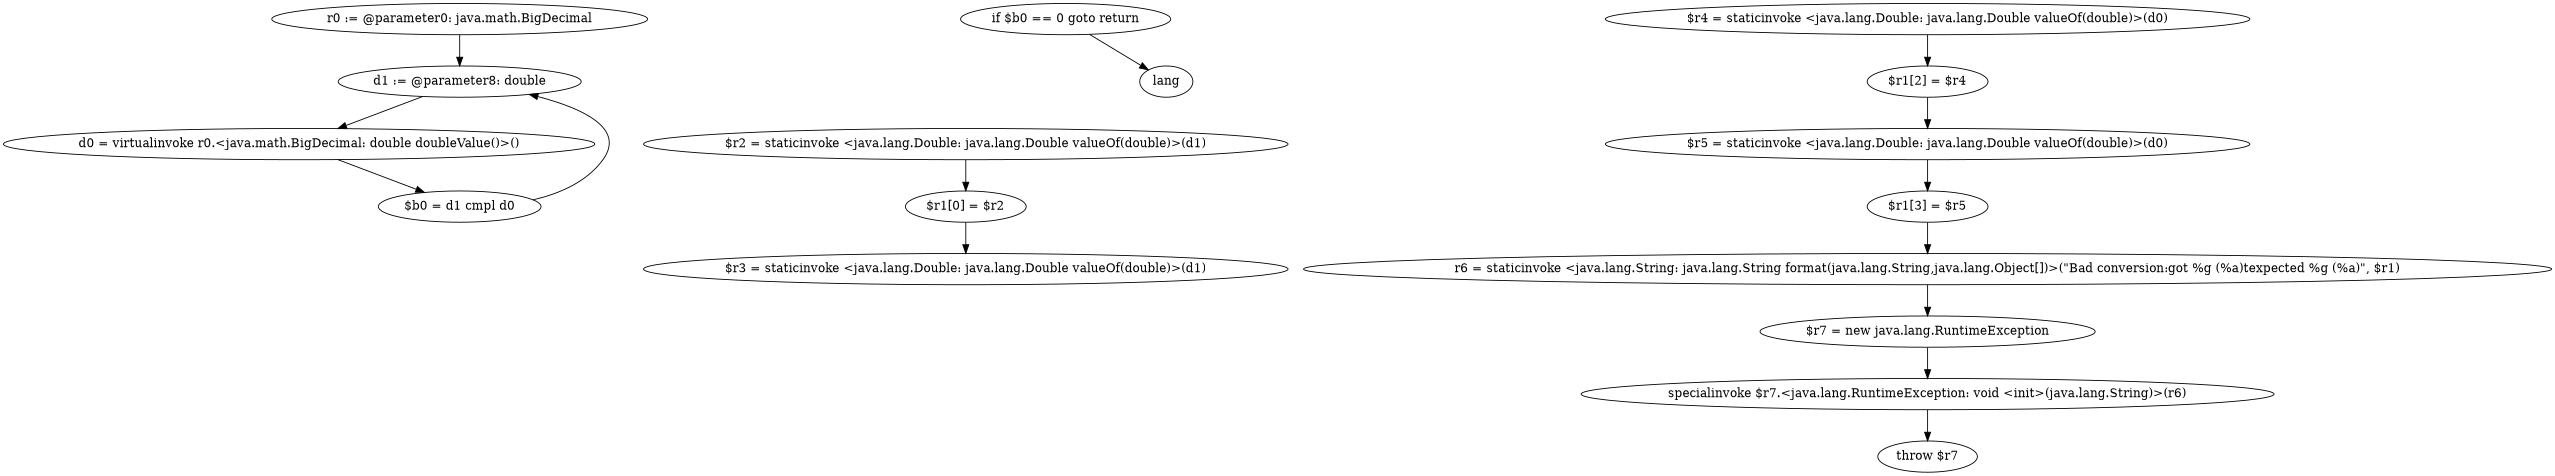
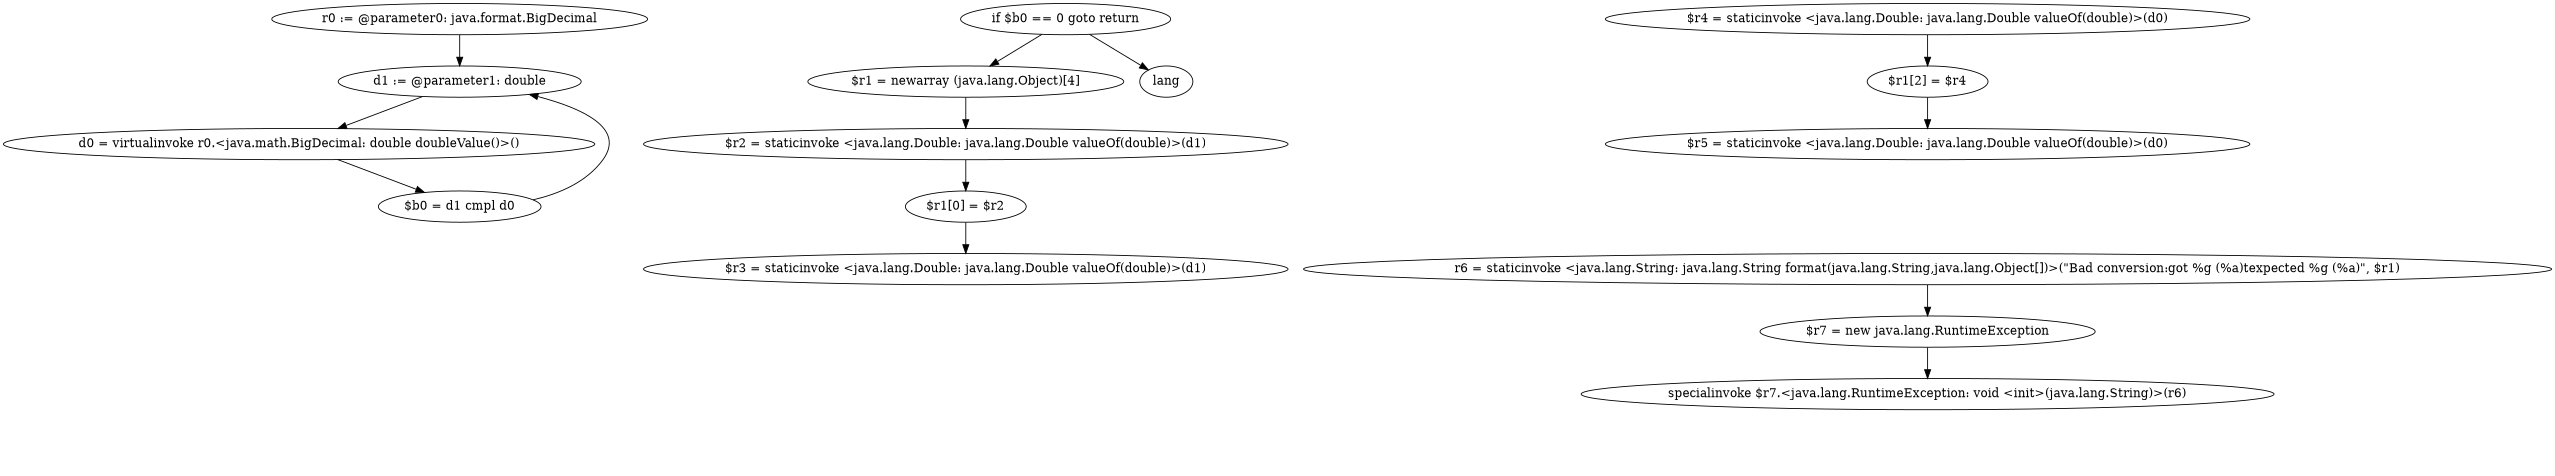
(460, 19) -> (460, 19)
(460, 82) -> (460, 82)
none -> (966, 82)
(1928, 207) -> none
(1928, 457) -> none
